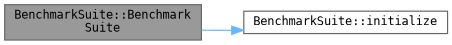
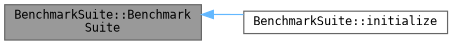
(216, 30) -> (229, 14)
